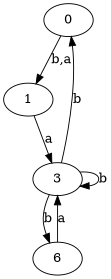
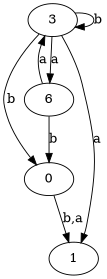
(41, 135) -> (92, 133)
none -> (49, 135)
(48, 219) -> (55, 60)
